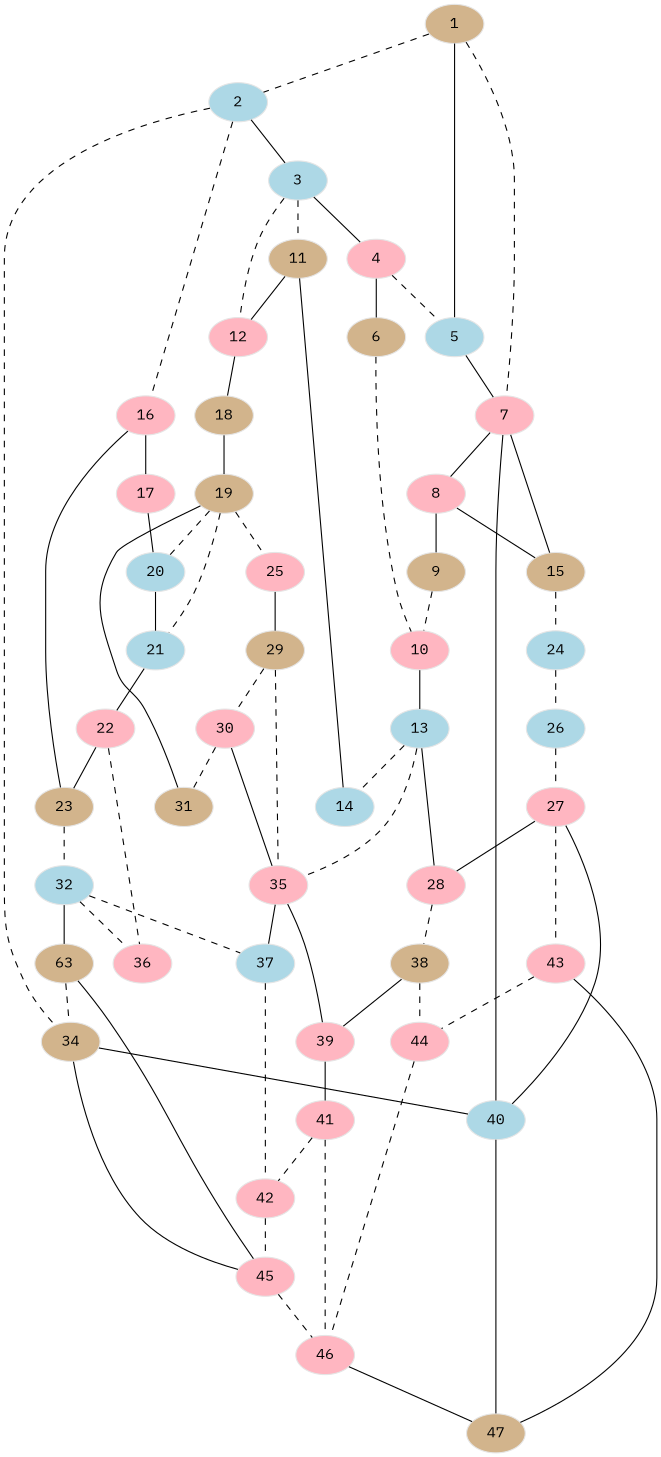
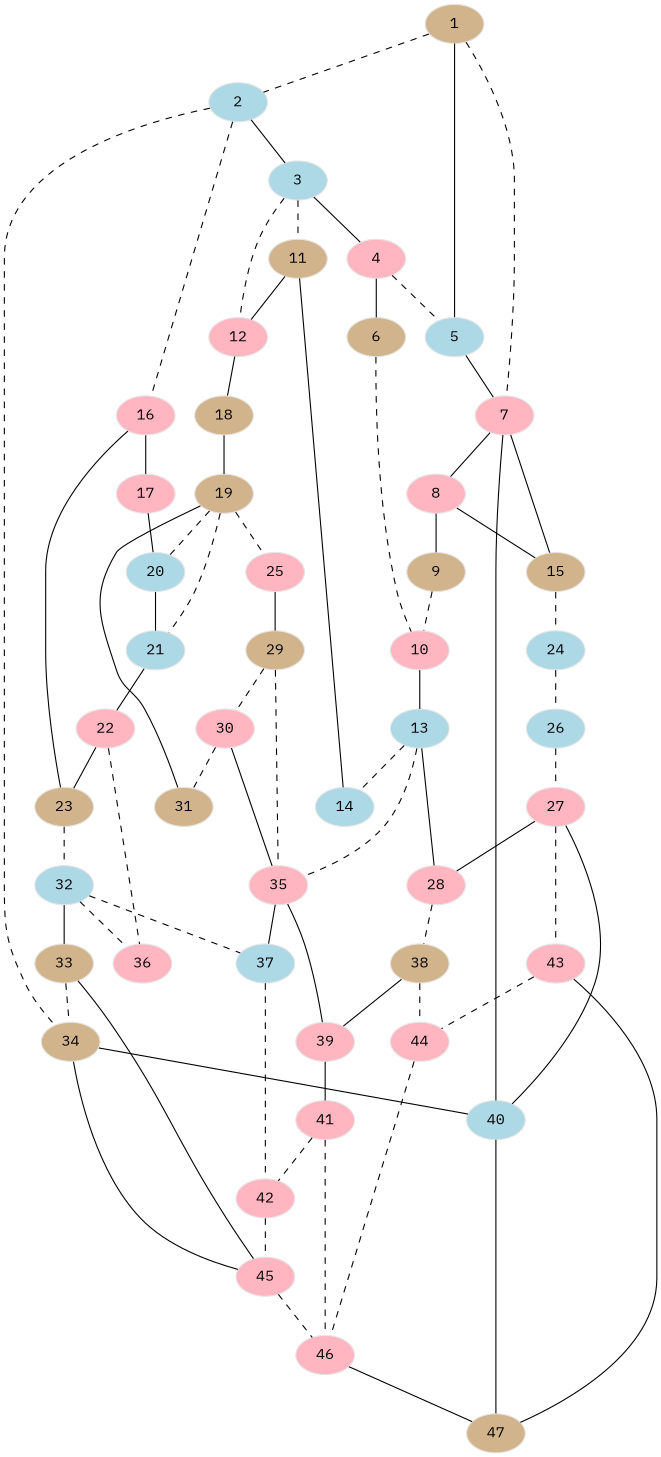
(64, 964) -> (64, 964)
